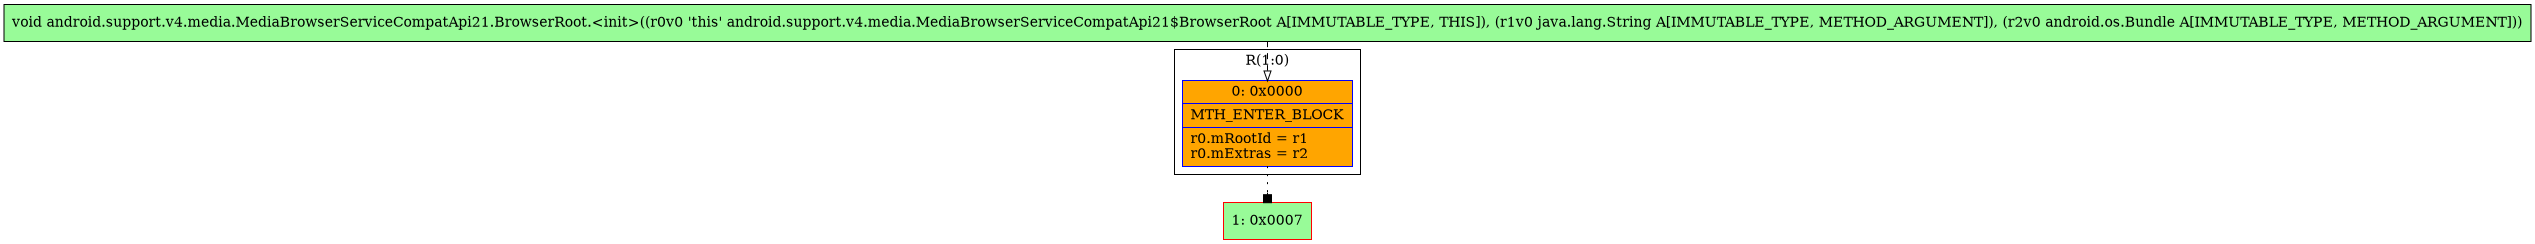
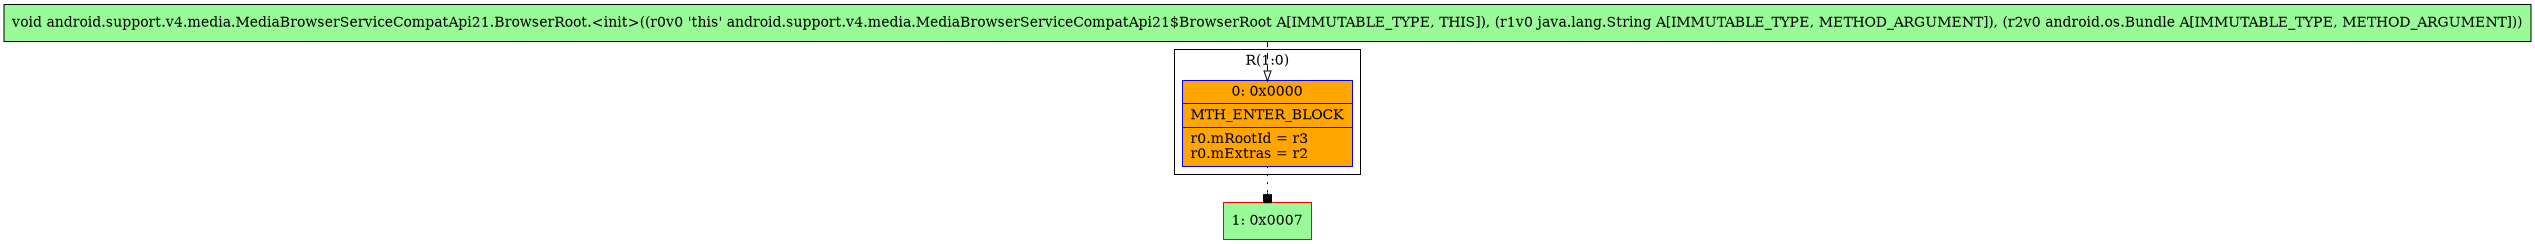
(1250, 139) -> (1250, 139)
